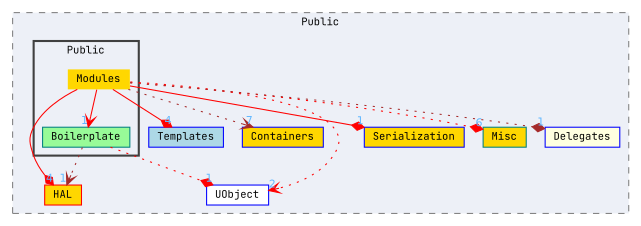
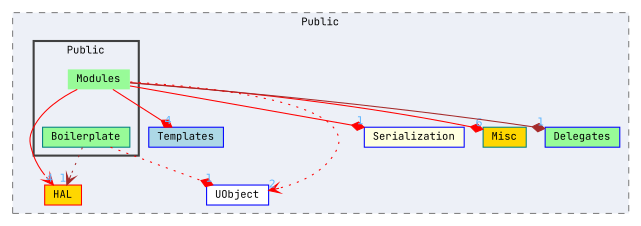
(99, 79) -> (99, 79)
(301, 100) -> (301, 100)
(331, 102) -> (331, 102)
(94, 103) -> none
(40, 118) -> (40, 118)
(283, 137) -> none
(414, 137) -> (414, 137)
(582, 137) -> (582, 137)
